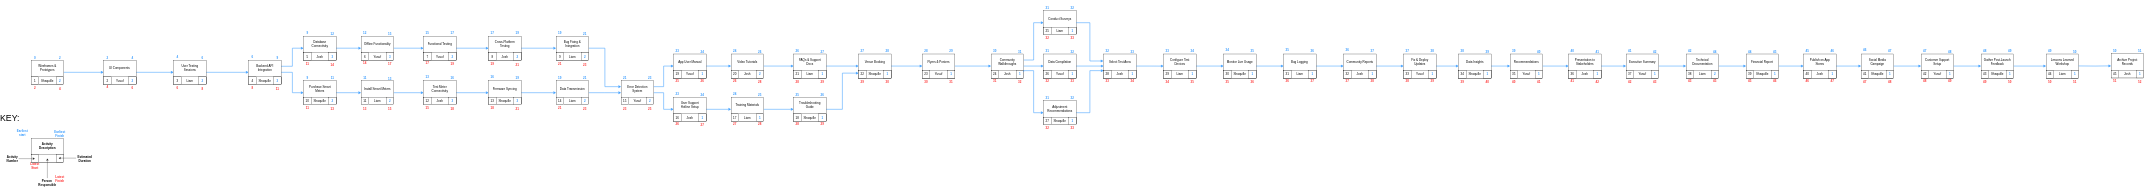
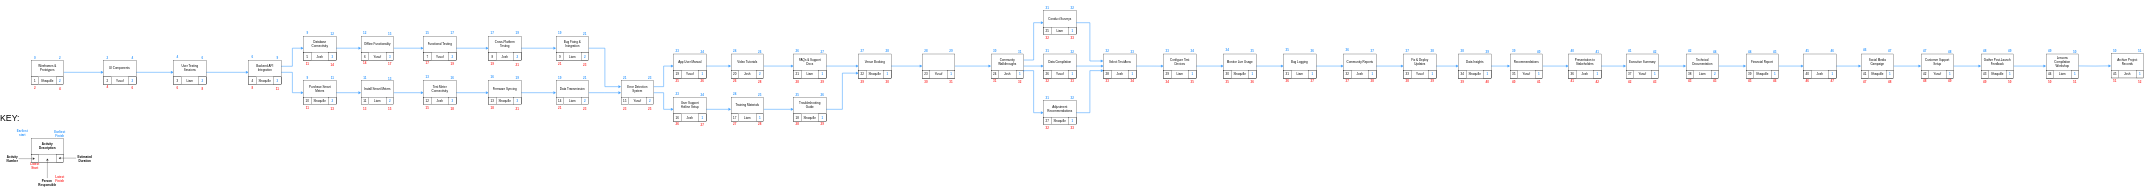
(939, 62) -> none
(1820, 62) -> none
(2062, 62) -> (2062, 62)
